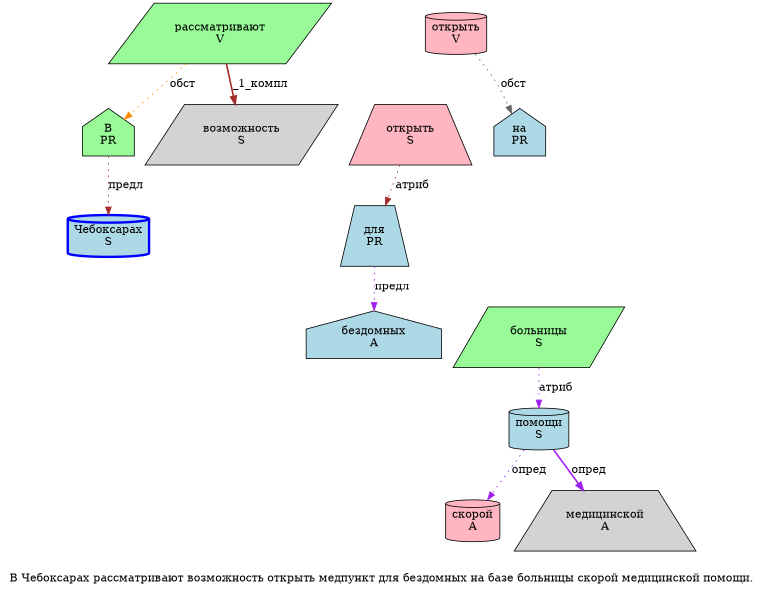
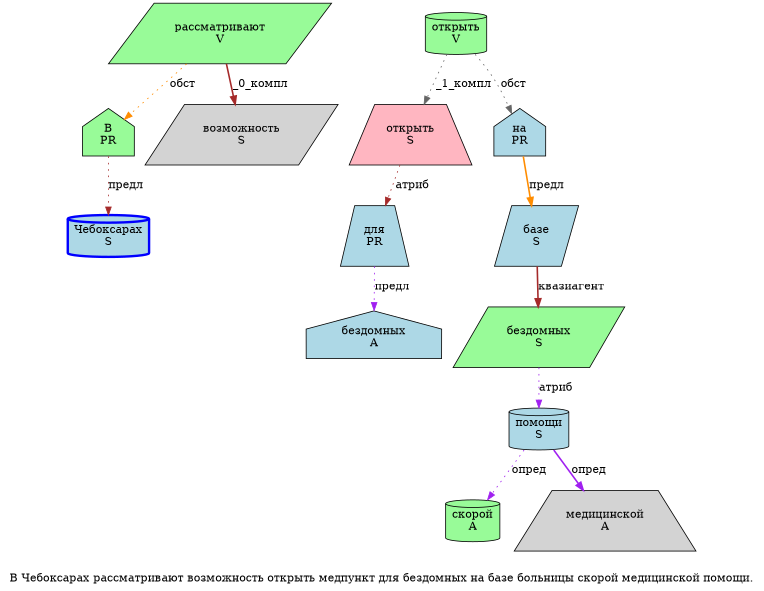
(456, 33) -> (456, 33)
none -> (437, 76)
(261, 84) -> (261, 84)
none -> (537, 236)
(539, 337) -> (539, 337)
(473, 521) -> (473, 521)
